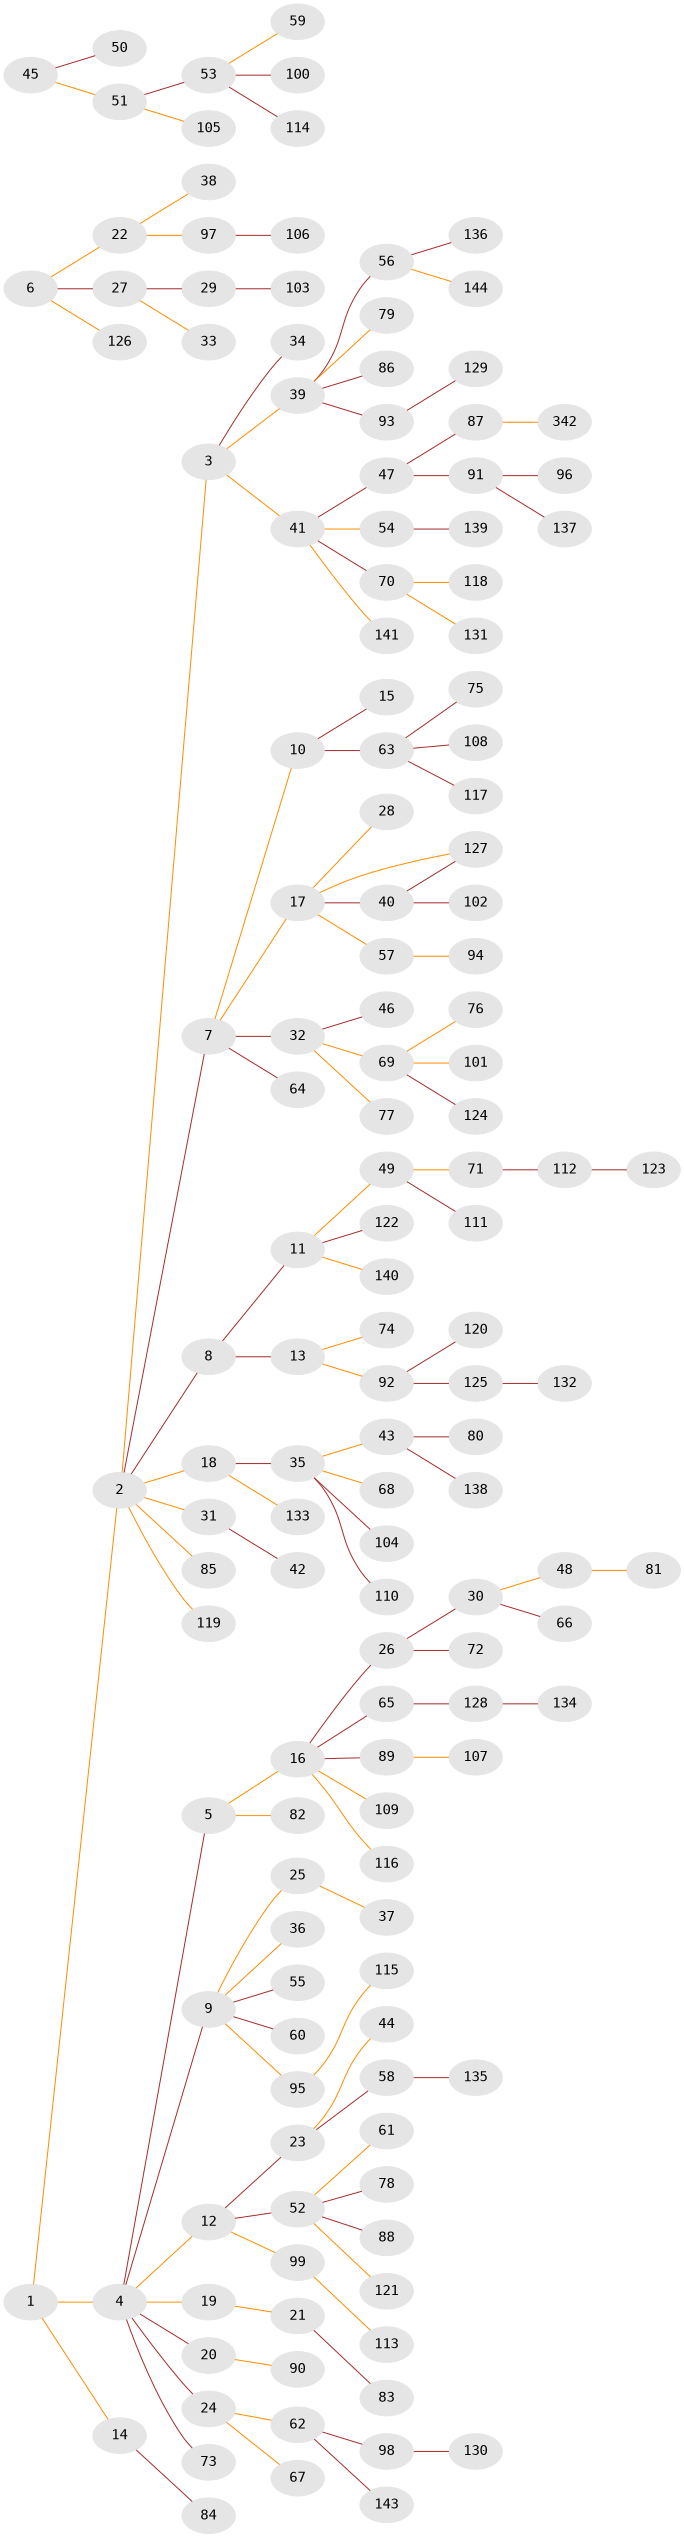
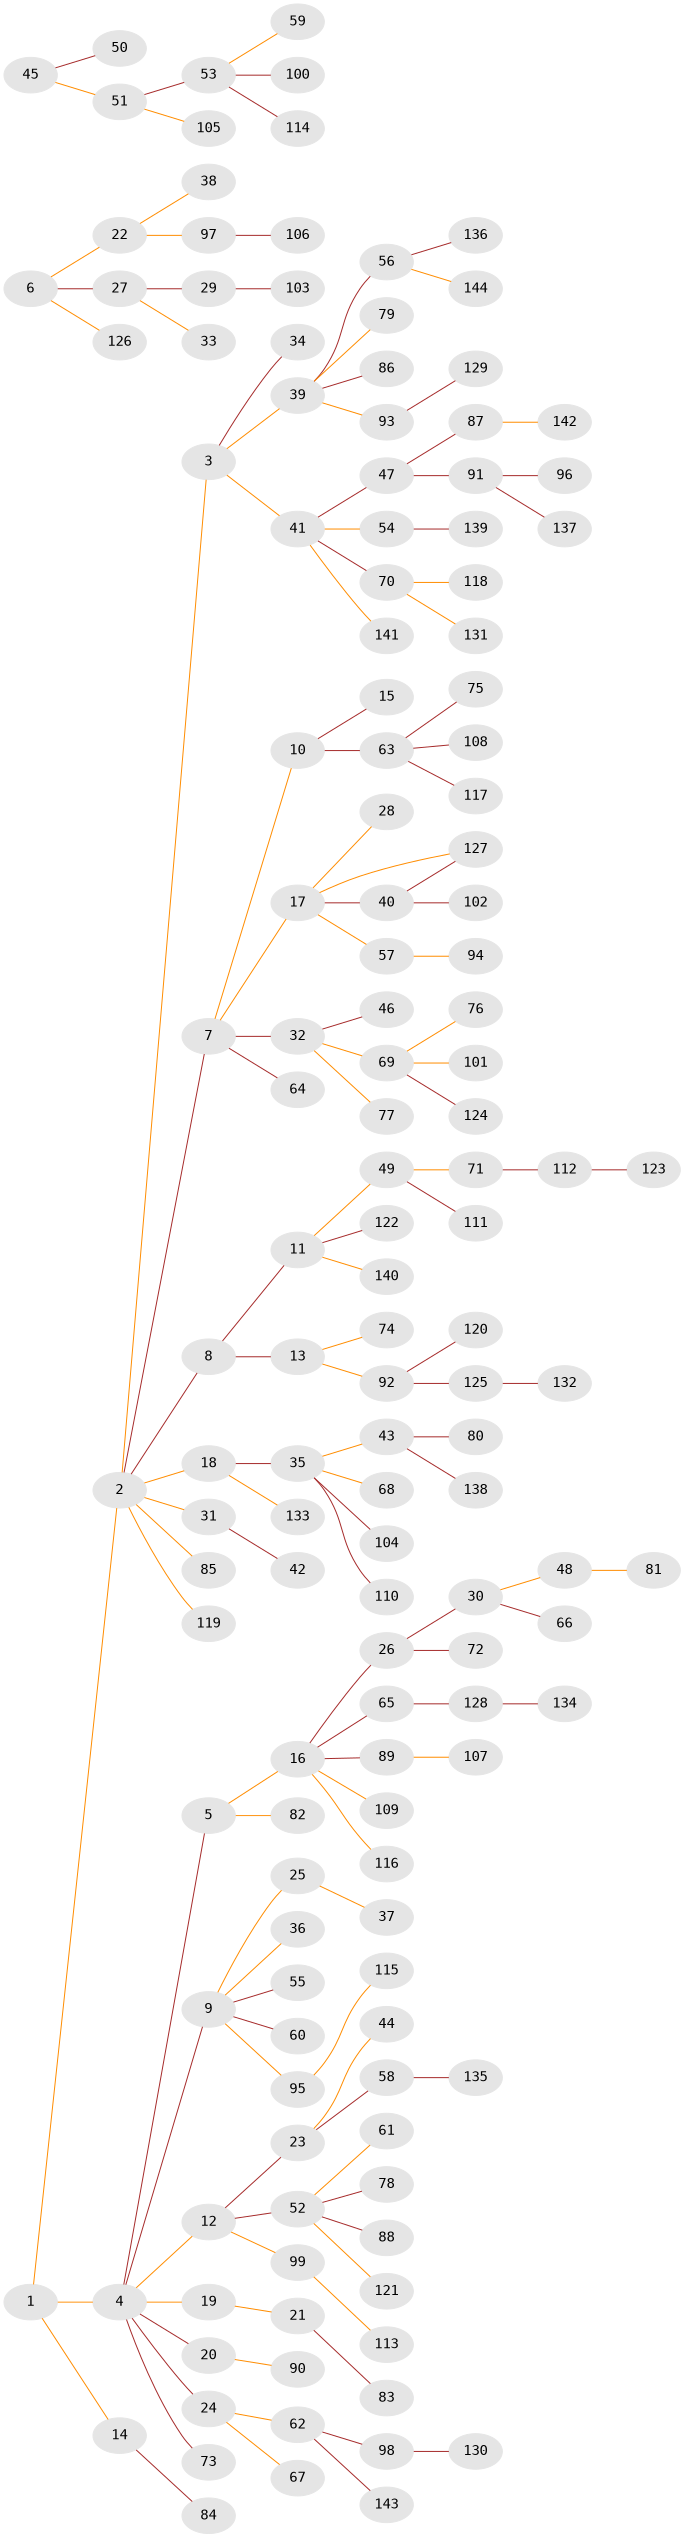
(342, 409) -> (342, 409)
(565, 422) -> (565, 422)
